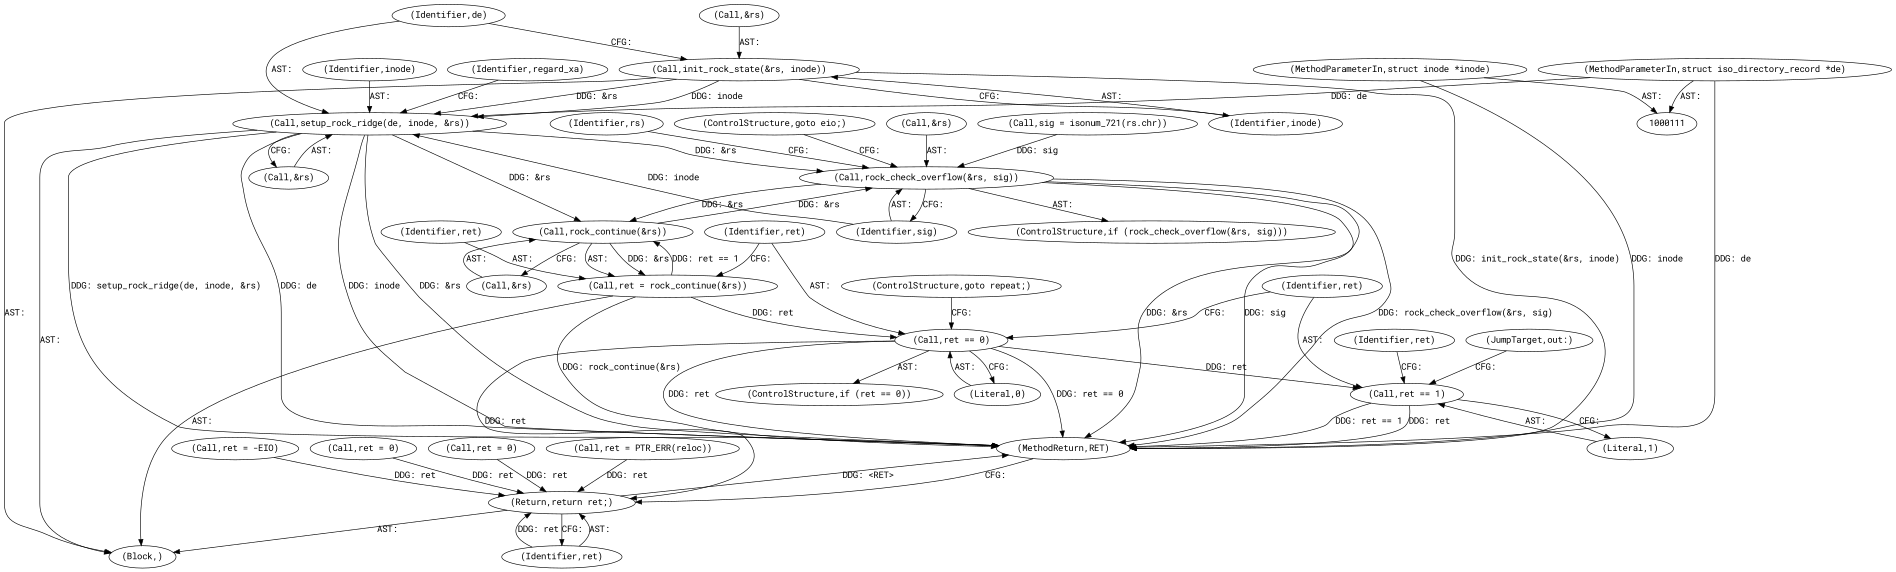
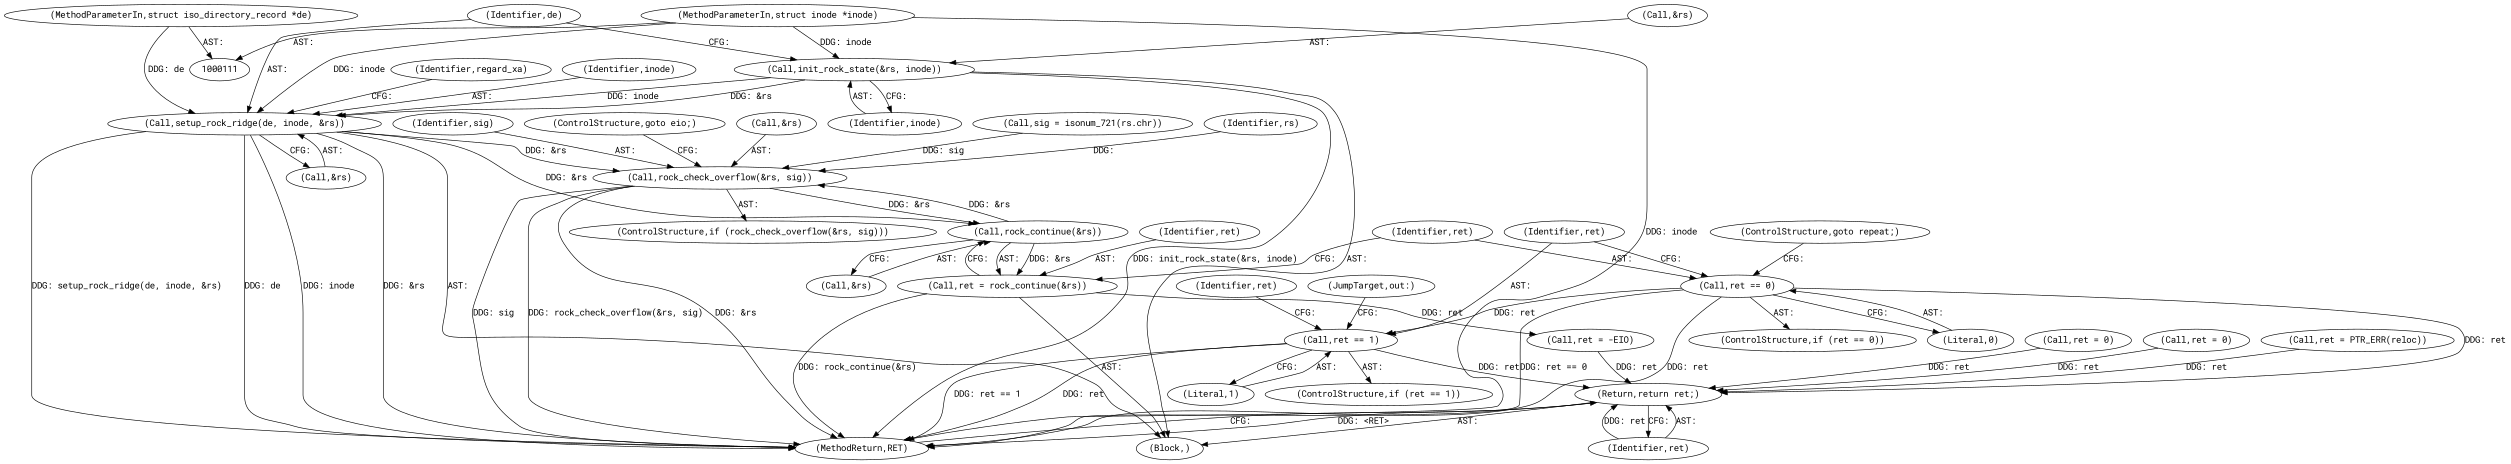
none -> (813, 41)
(801, 151) -> (1106, 151)
(635, 186) -> (461, 41)
(922, 204) -> none
(706, 259) -> (981, 259)
(789, 325) -> (1314, 301)
none -> (1478, 372)
none -> (1379, 394)
(1614, 425) -> none
